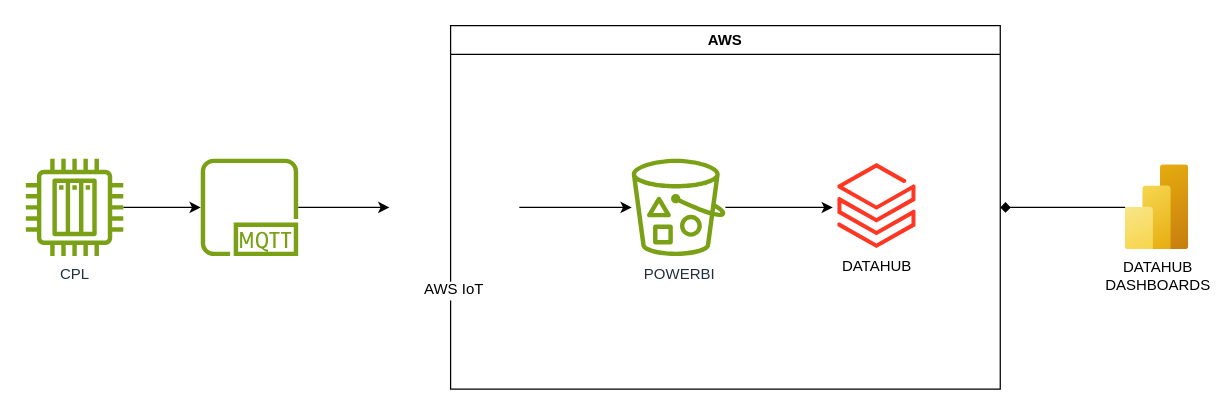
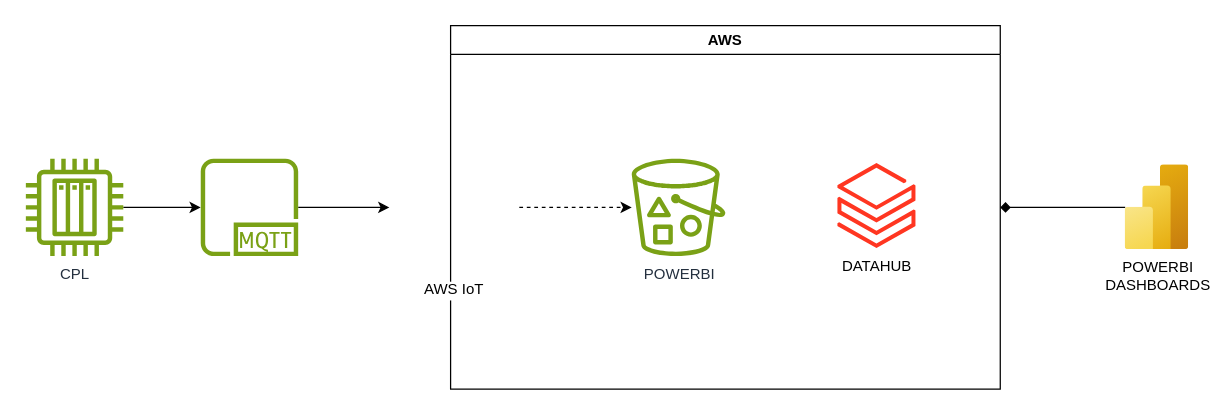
(573, 208) -> (573, 208)
(775, 208) -> none
(1159, 277) -> (1159, 277)
